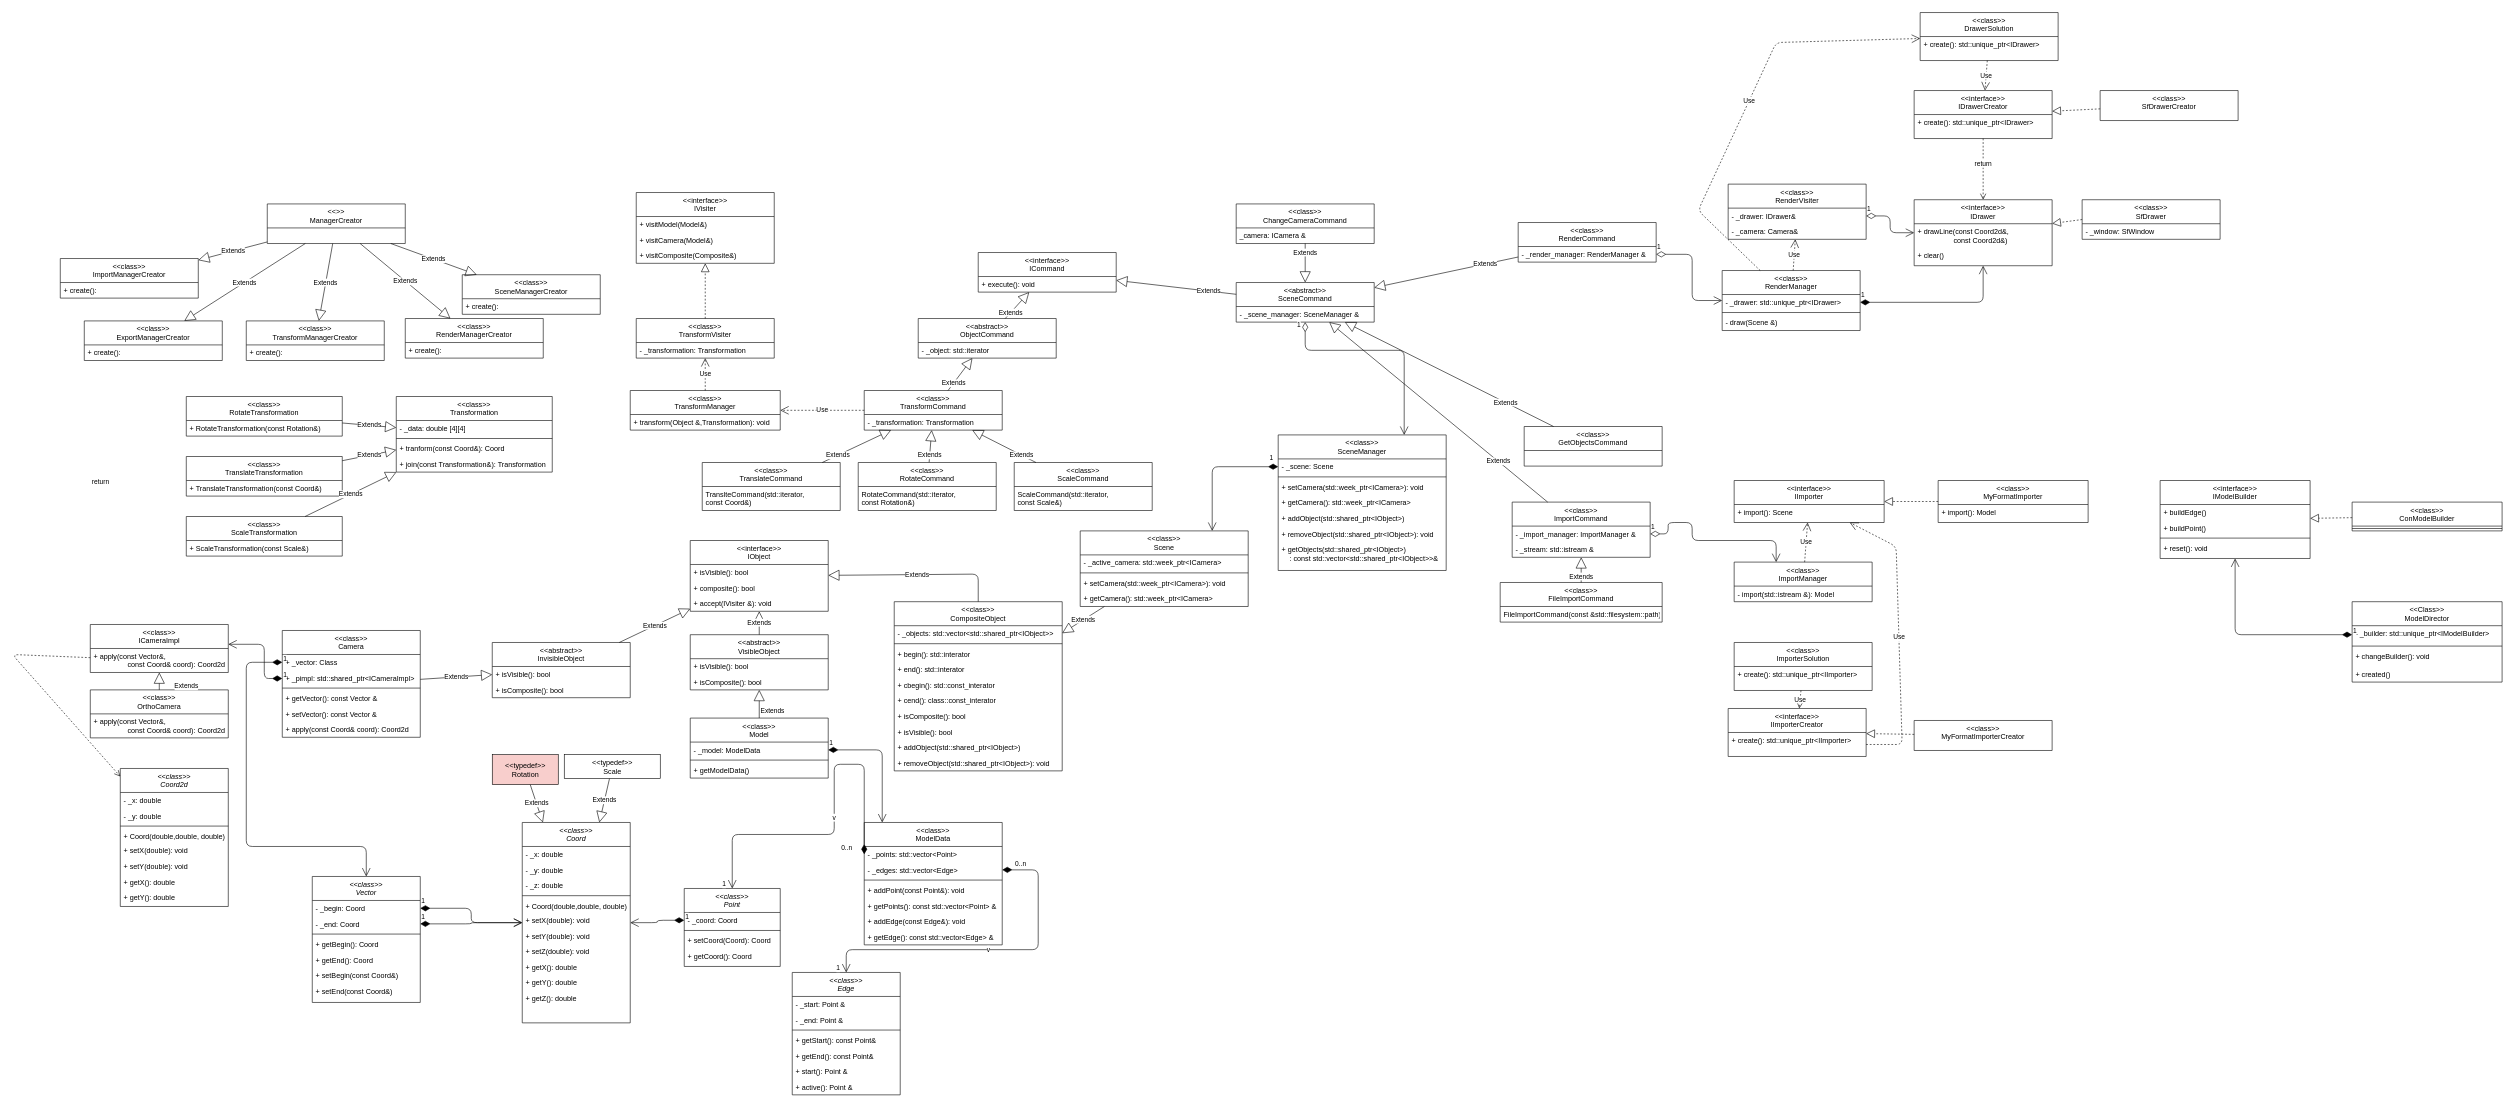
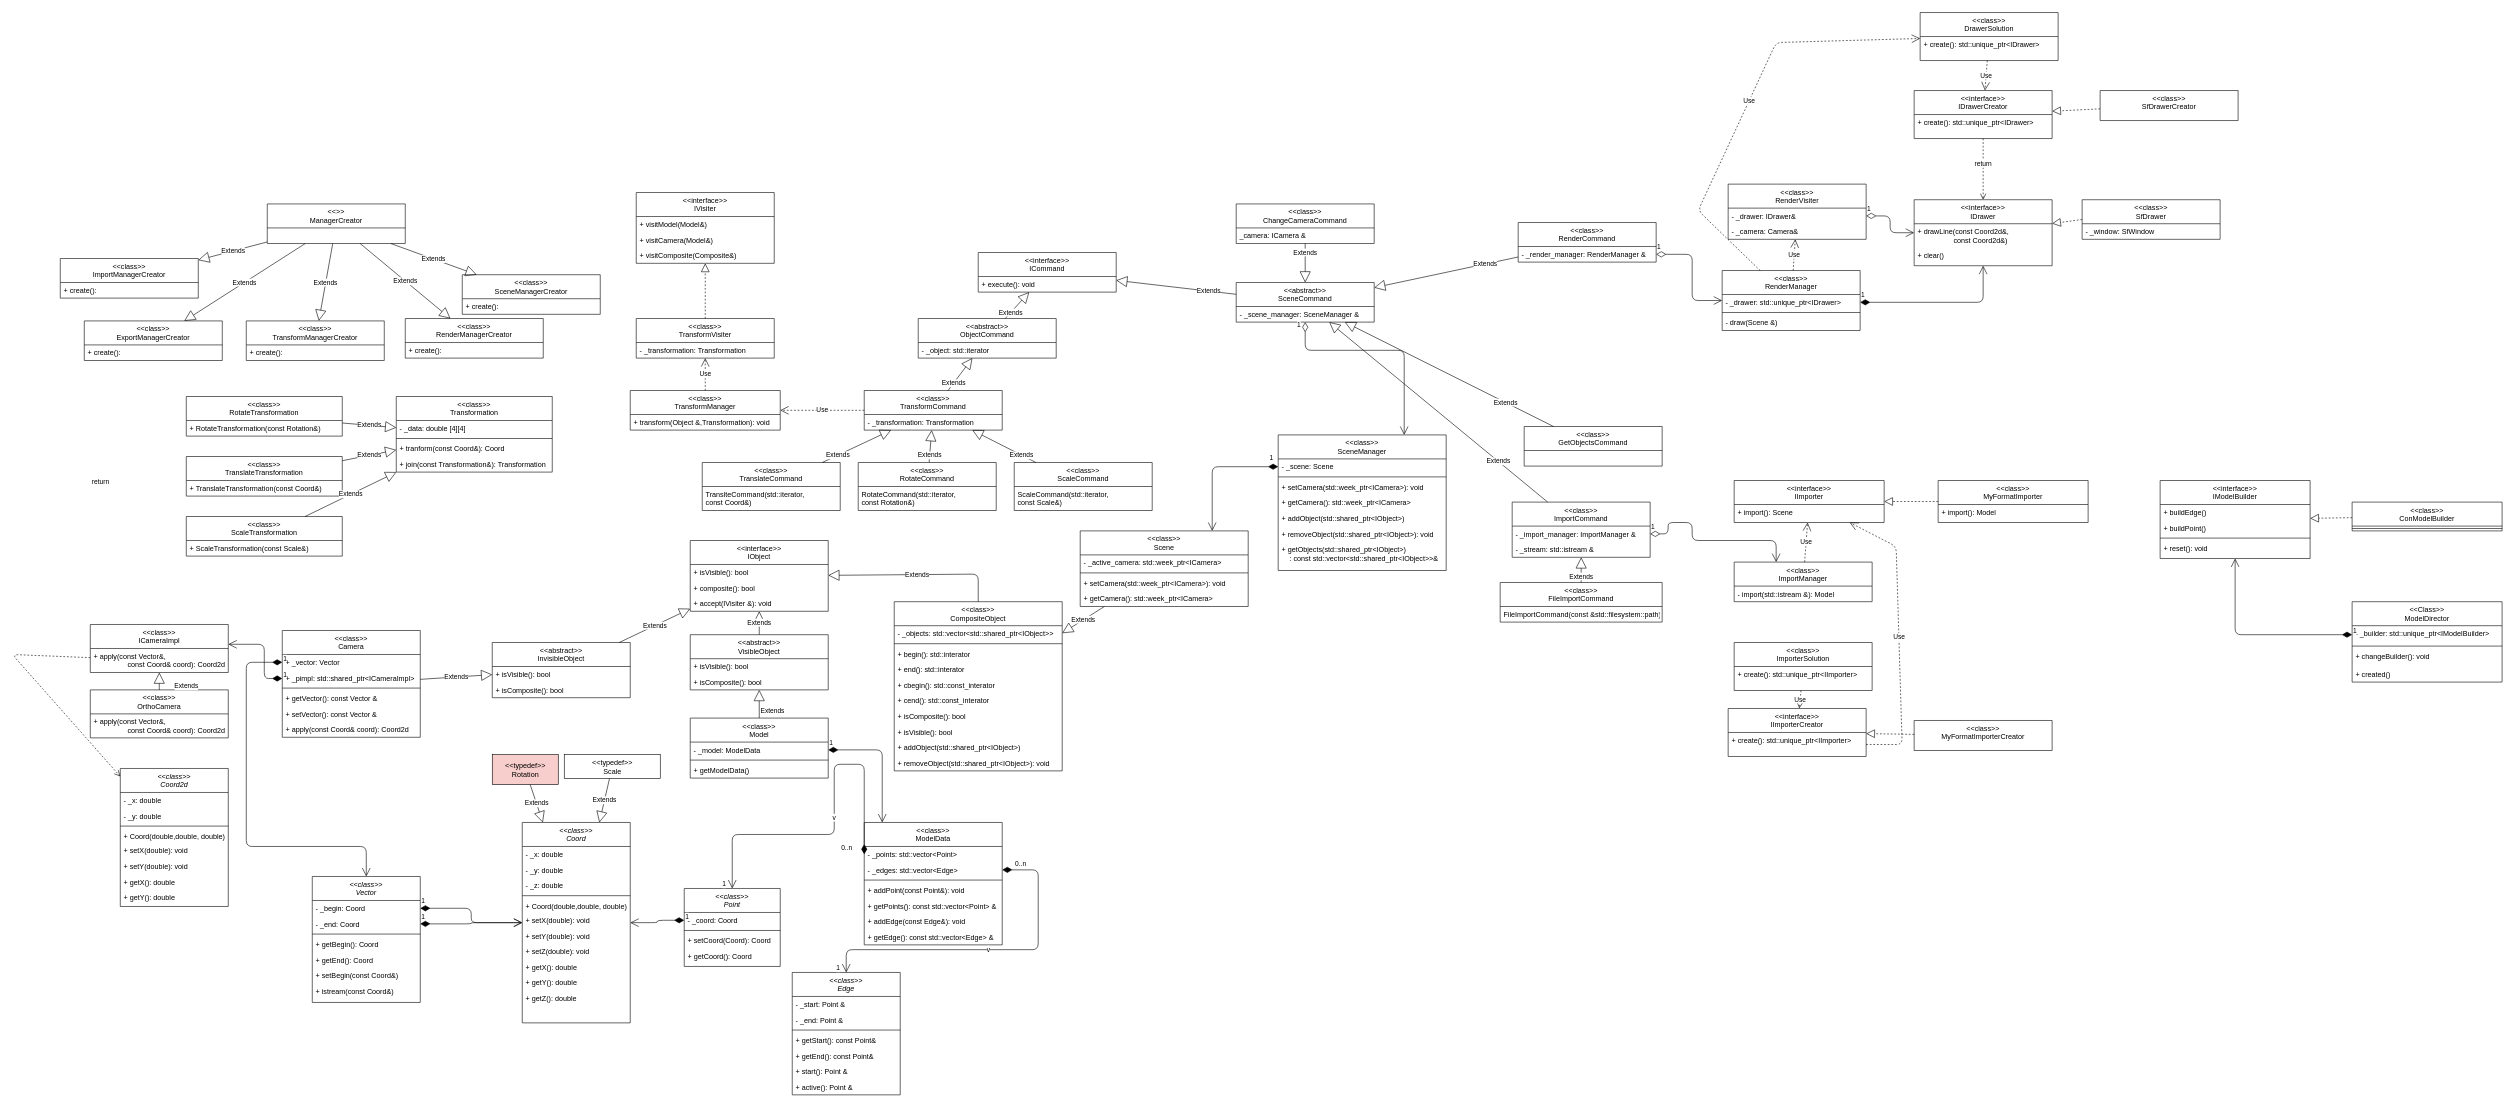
(314, 662) -> (317, 662)
(956, 701) -> (952, 701)
(358, 991) -> (359, 991)
